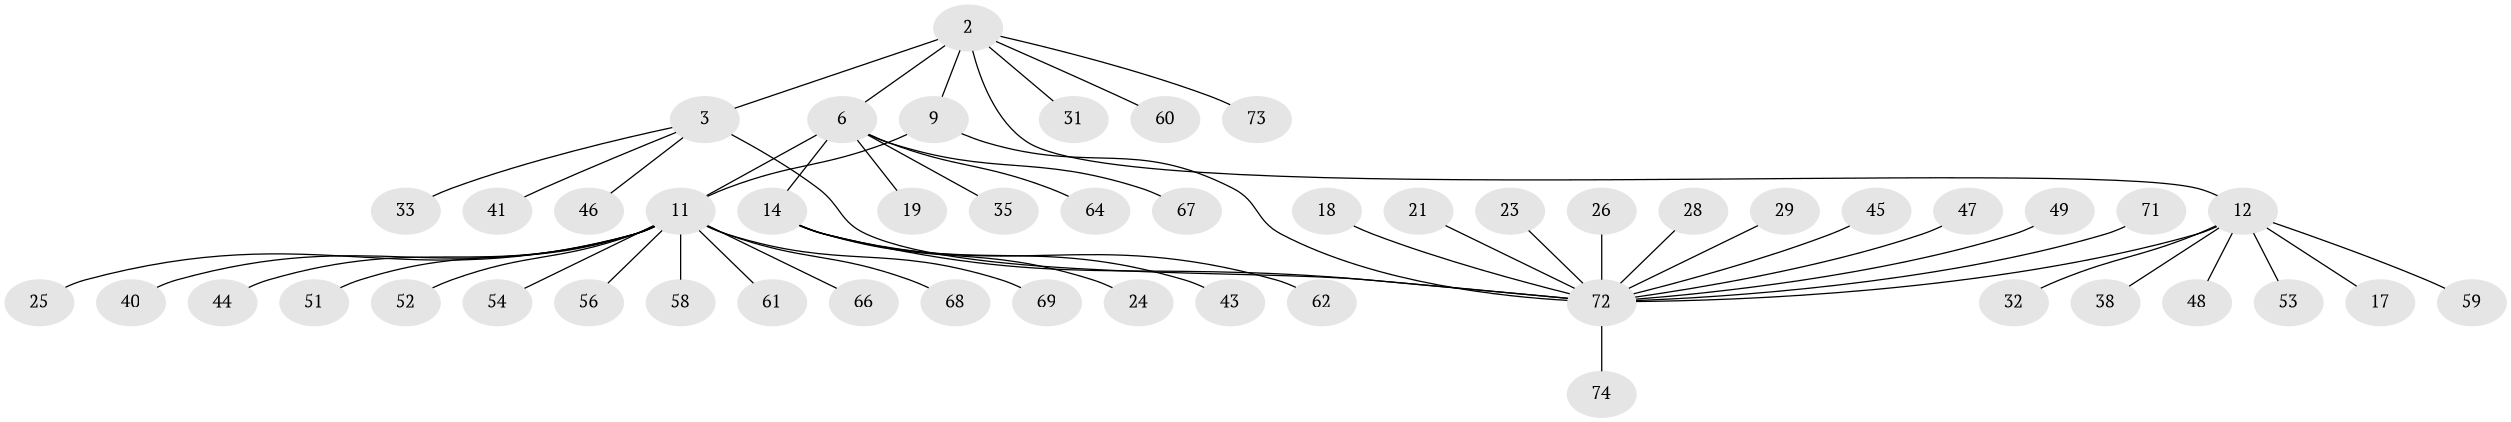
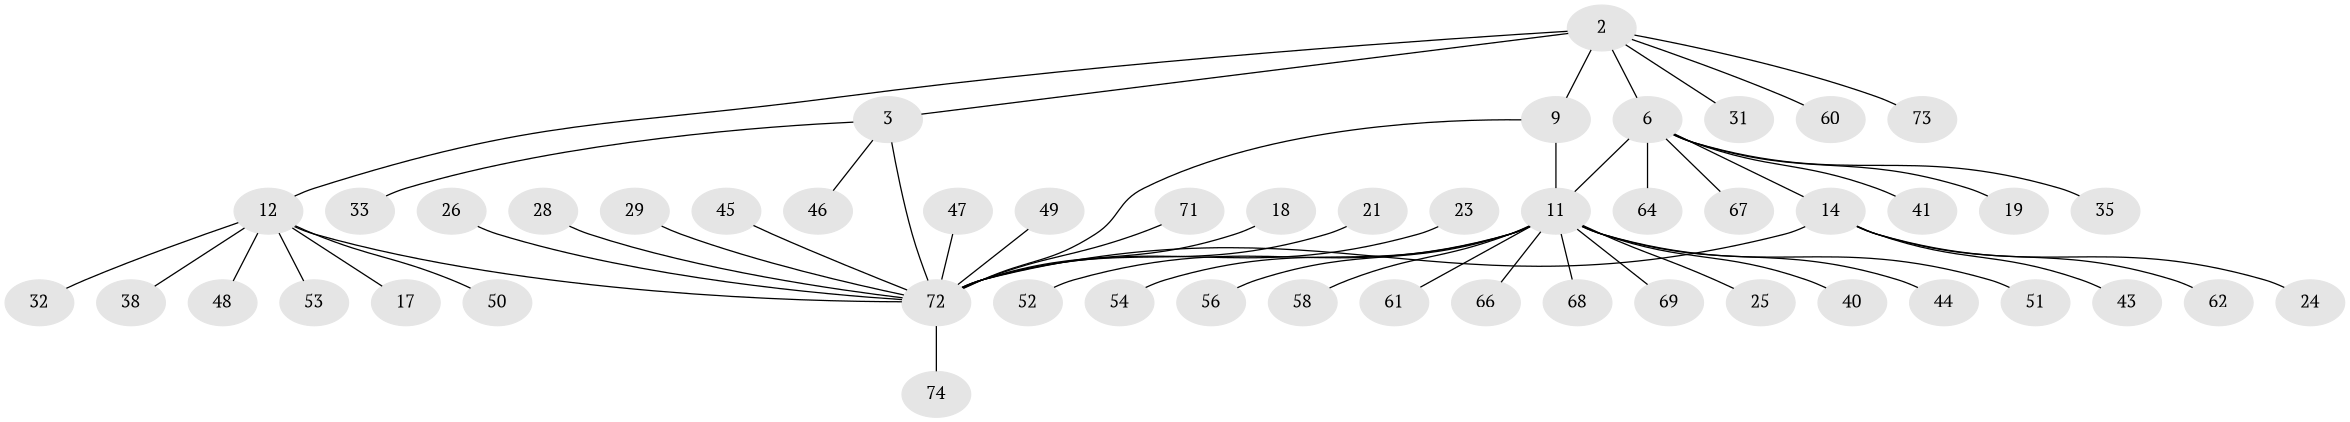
(600, 164) -> (1825, 173)
(2472, 303) -> (497, 303)
